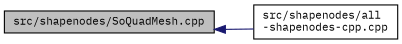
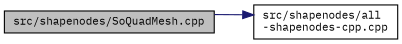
(240, 29) -> (228, 15)
